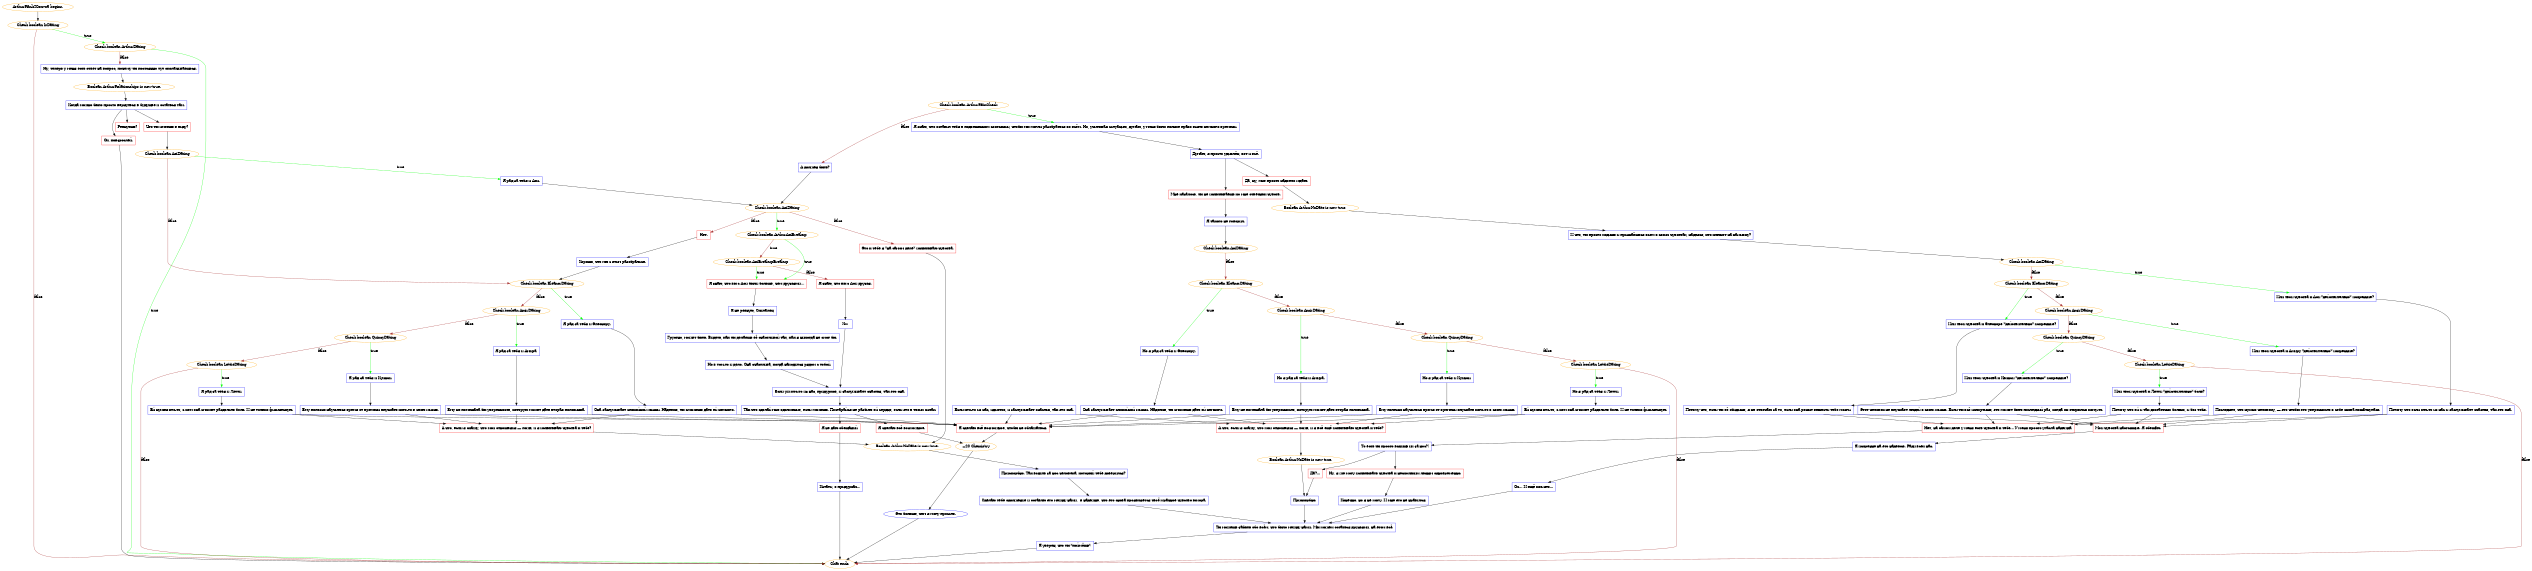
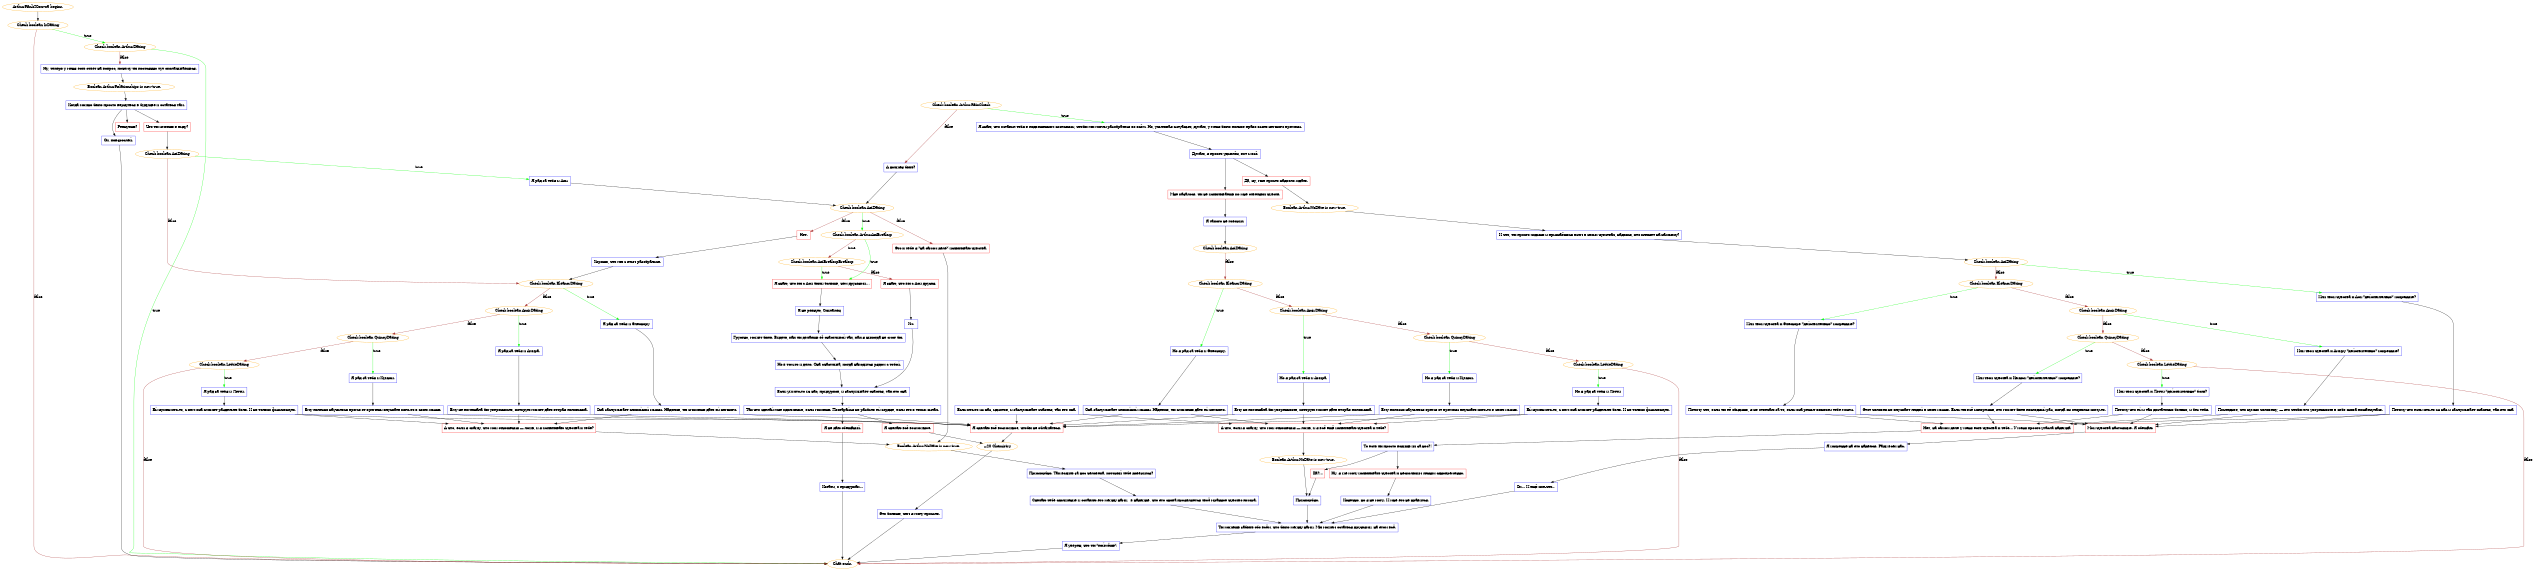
(118, 140) -> (118, 140)
(926, 514) -> (910, 514)
